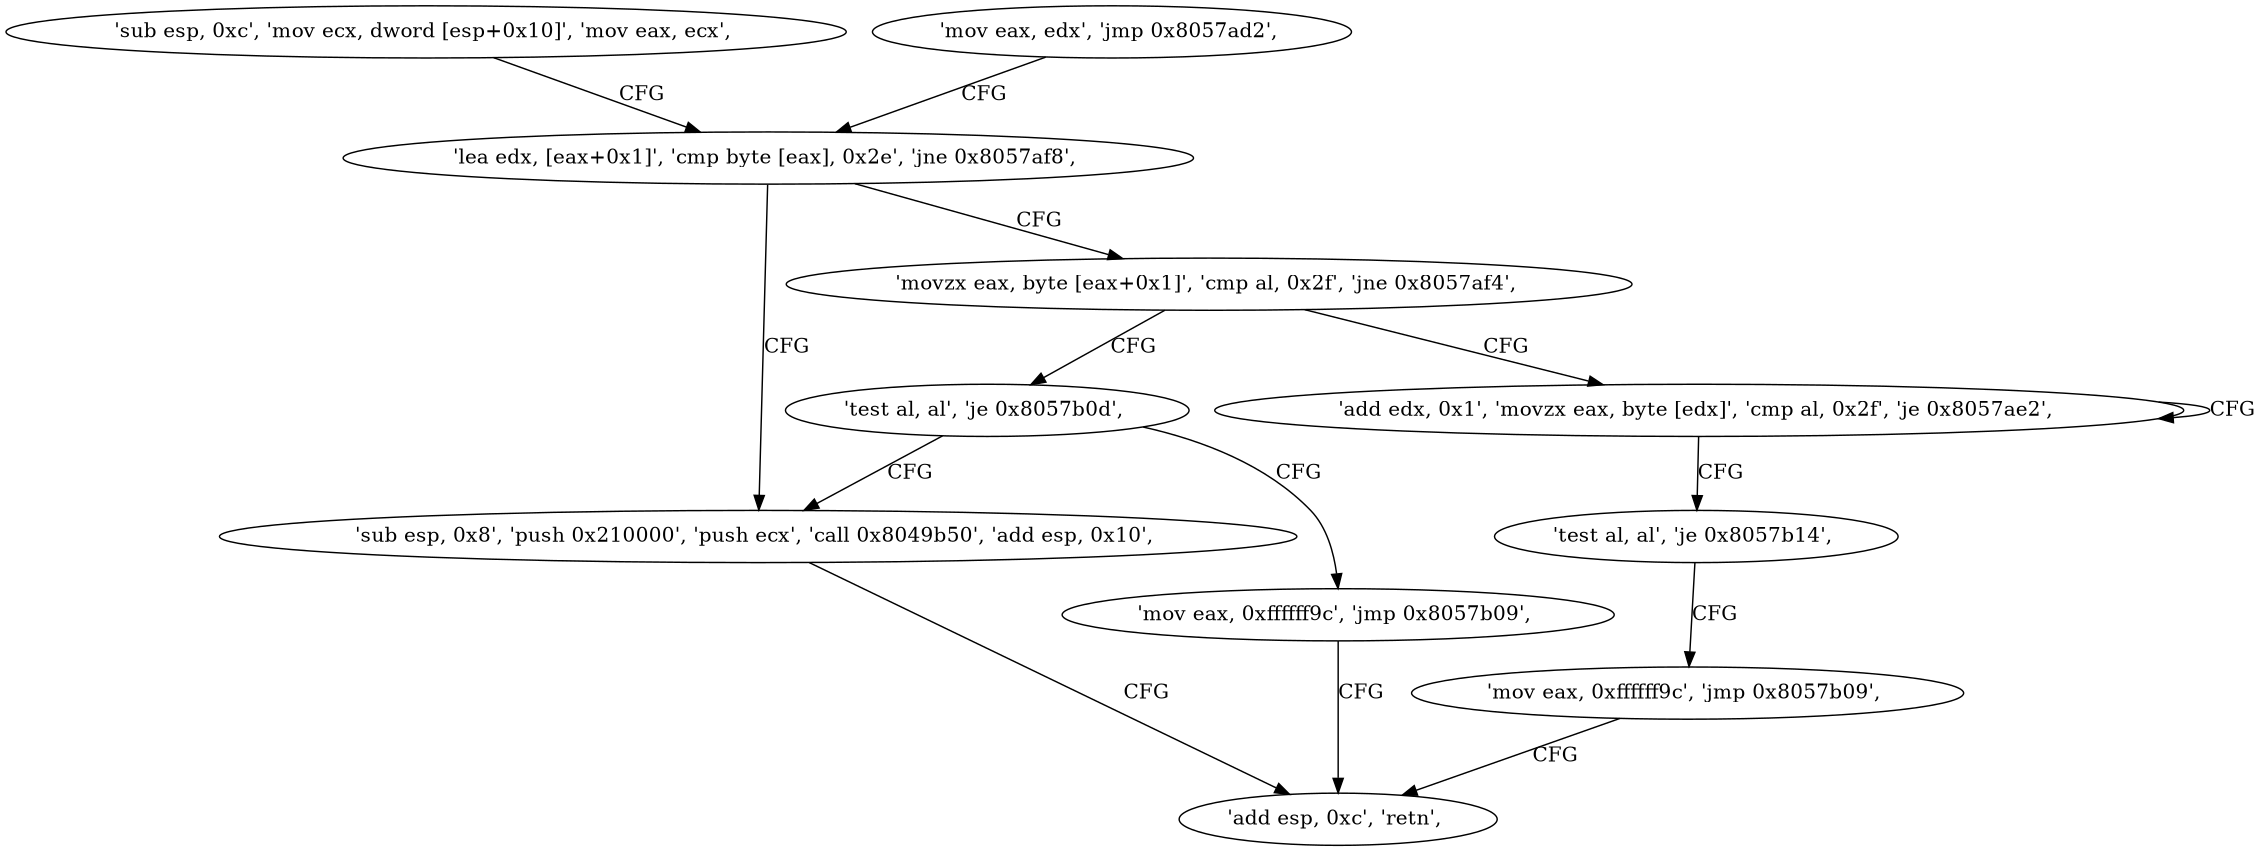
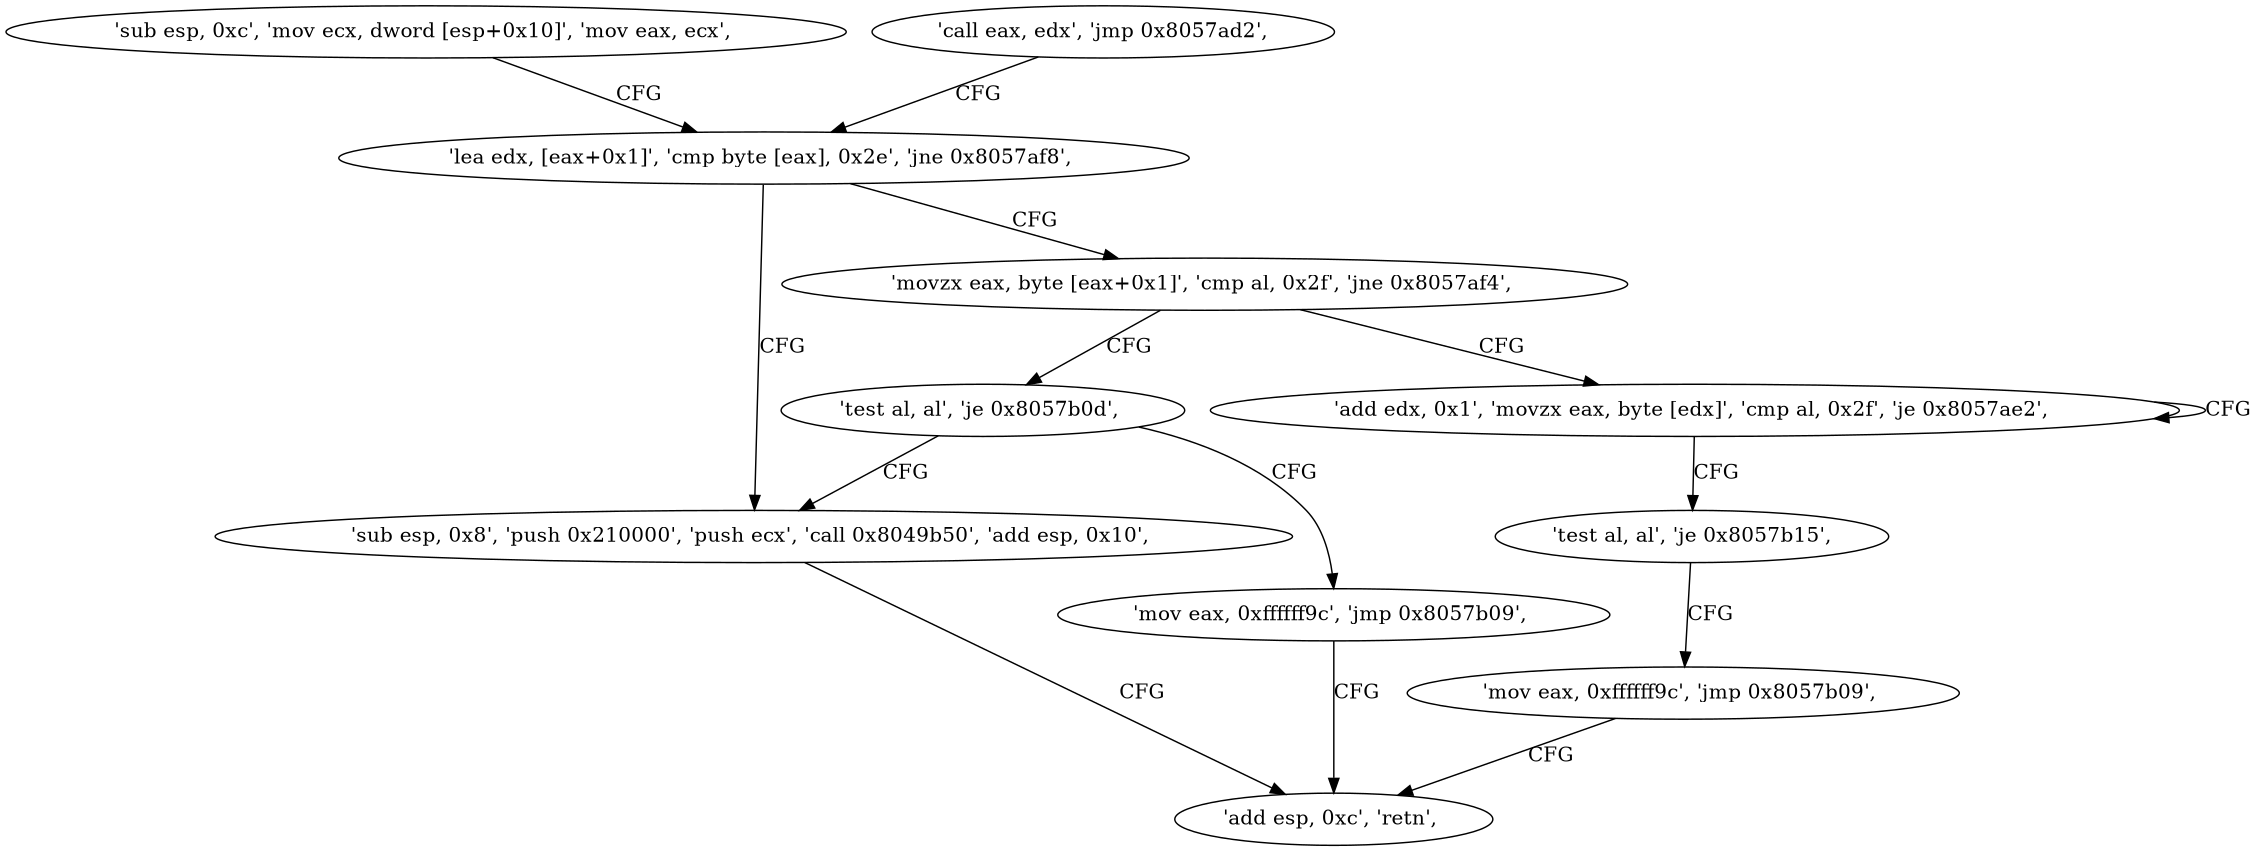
(1112, 32) -> (1103, 32)
(1696, 537) -> (1692, 537)
